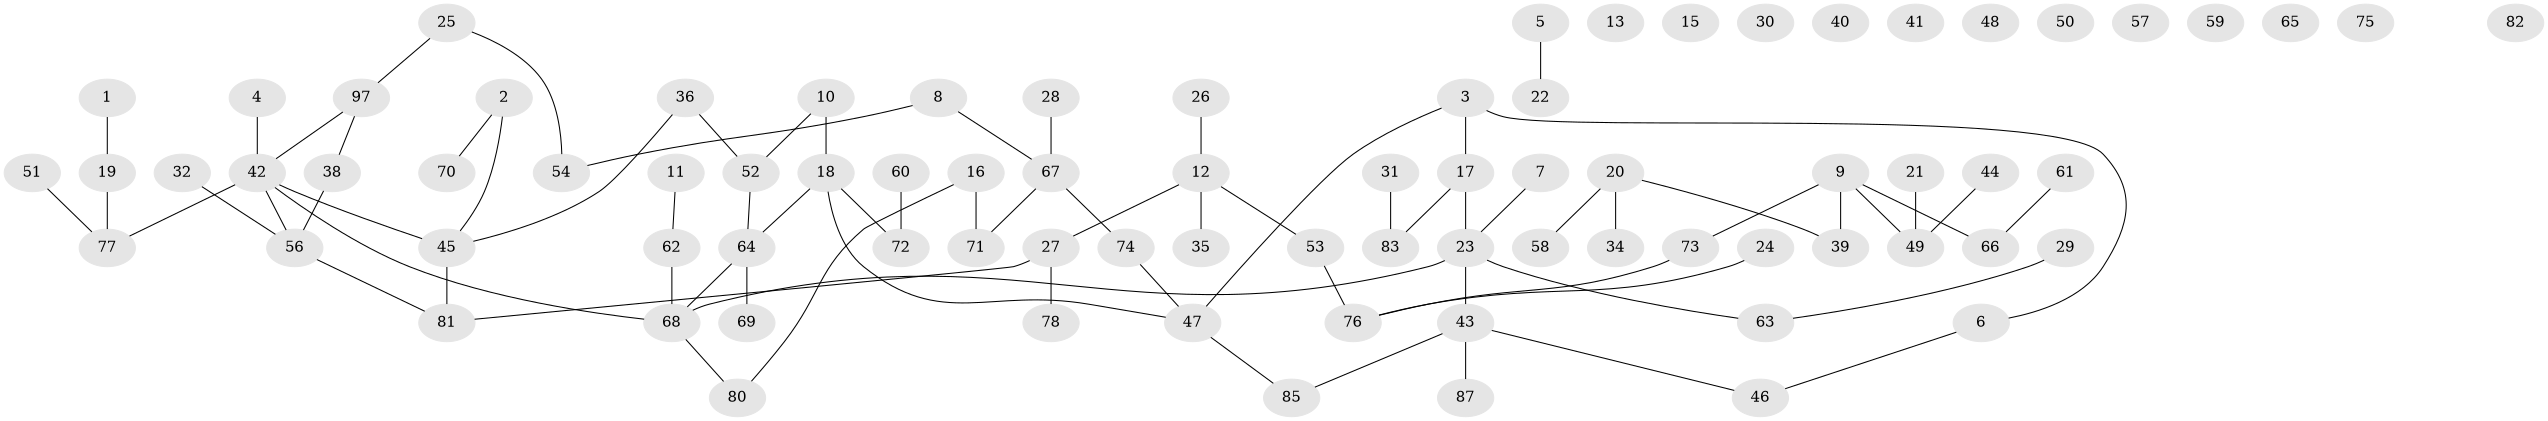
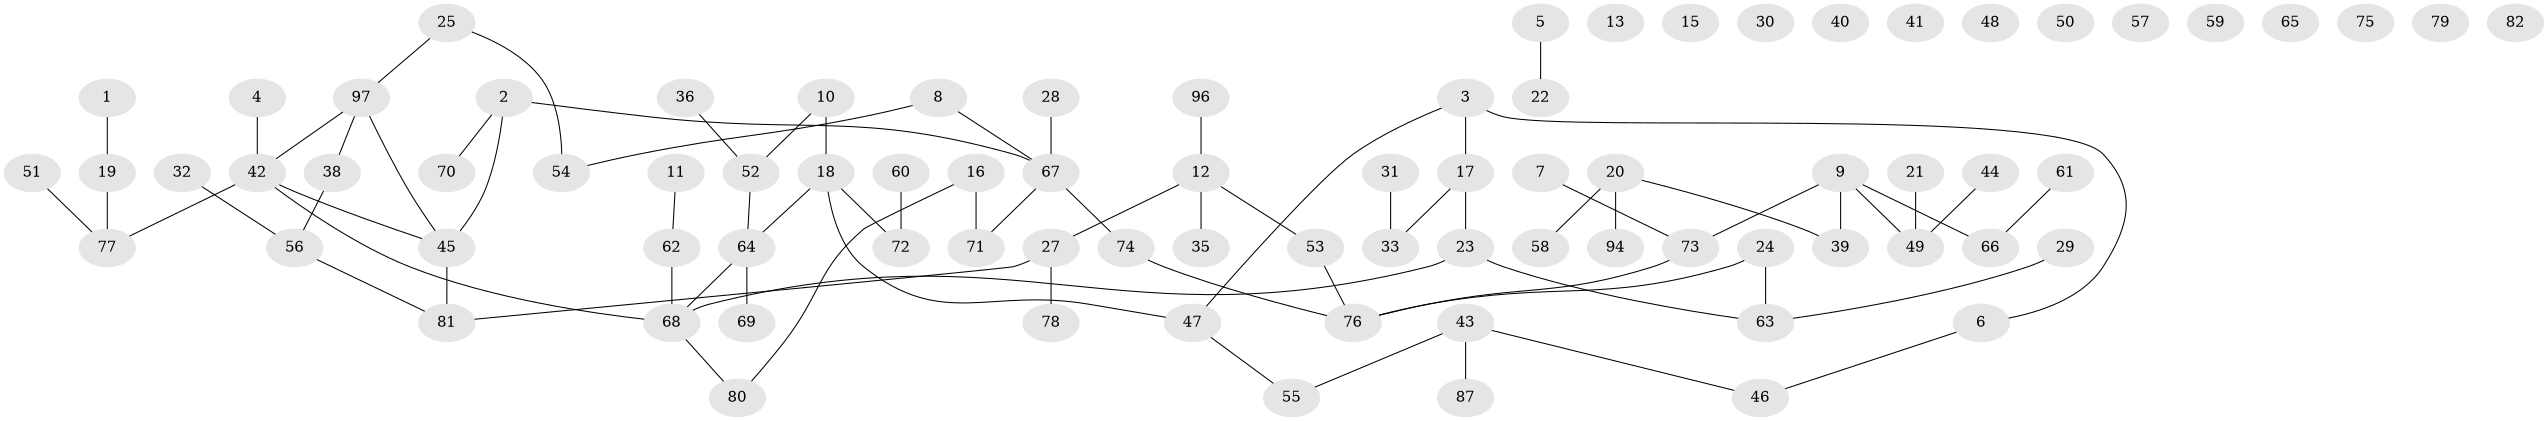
none -> (2441, 23)
(1201, 98) -> (1201, 98)
none -> (769, 124)
(587, 199) -> (400, 175)
(276, 210) -> none
(1503, 210) -> (1608, 207)
(1391, 248) -> (1391, 248)
(1616, 248) -> (1616, 248)
(1159, 285) -> (1214, 284)
(1466, 286) -> none
none -> (1766, 286)
(1292, 398) -> (1292, 398)
